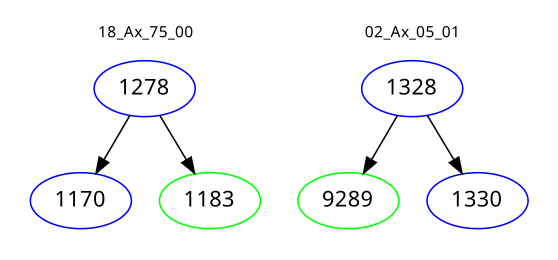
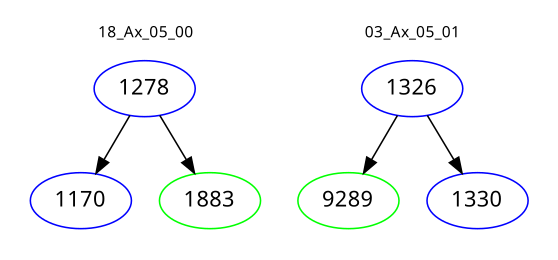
(146, 33) -> (146, 33)
(413, 33) -> (413, 33)
(412, 89) -> (412, 89)
(210, 201) -> (210, 201)
